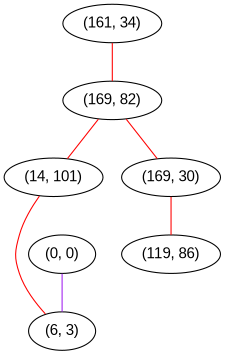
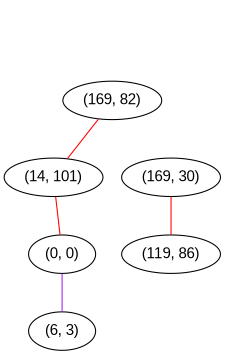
(112, 23) -> none
(142, 139) -> none
(16, 256) -> (58, 216)
